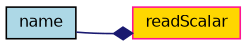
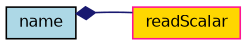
(95, 33) -> (114, 12)
